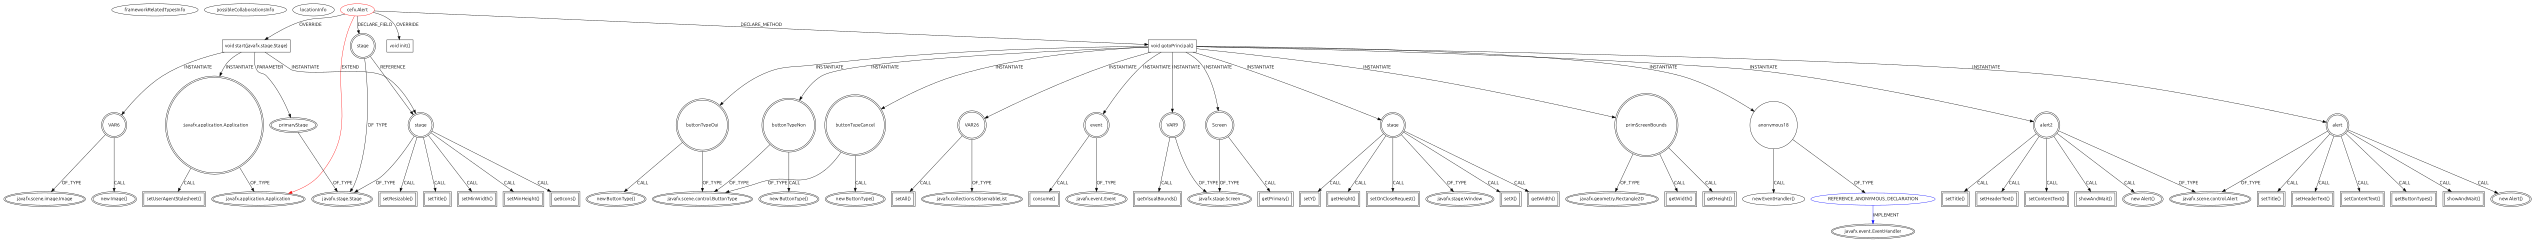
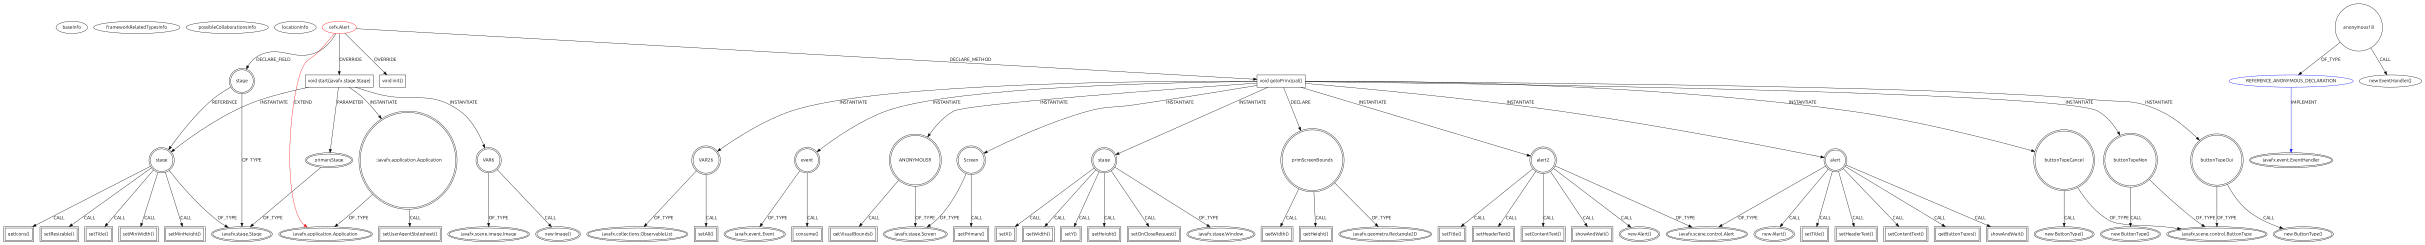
none -> (72, 27)
(1591, 62) -> none
(1377, 67) -> (1301, 102)
(1172, 125) -> (915, 160)
